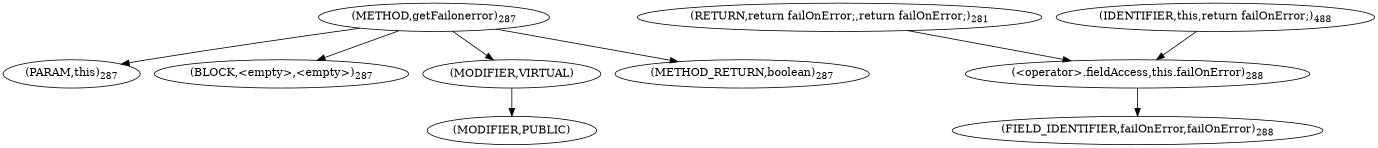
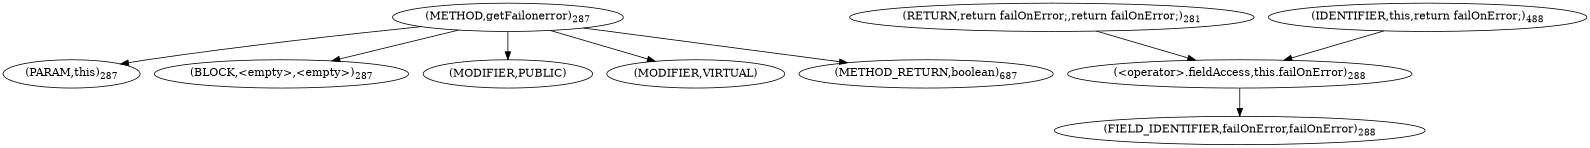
(825, 73) -> (1009, 73)
(512, 98) -> (508, 42)
